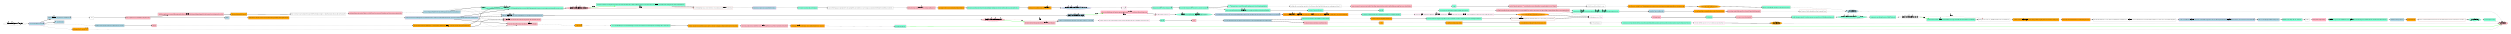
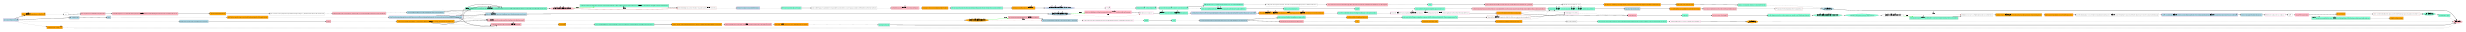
(1709, 7) -> (1685, 5)
(2182, 12) -> (2147, 10)
(1076, 15) -> (1060, 14)
(1124, 15) -> (1108, 15)
(1194, 15) -> (1174, 13)
(1533, 15) -> (1509, 13)
(1568, 16) -> (1574, 16)
(1852, 17) -> (1828, 15)
(1883, 17) -> (1862, 15)
(59, 18) -> (33, 14)
(187, 18) -> (93, 17)
(993, 20) -> (977, 20)
(1194, 20) -> (1174, 20)
(2292, 20) -> (2275, 15)
(2397, 20) -> (2397, 18)
(2405, 20) -> (2322, 14)
(15, 24) -> none
(1703, 27) -> (1672, 25)
